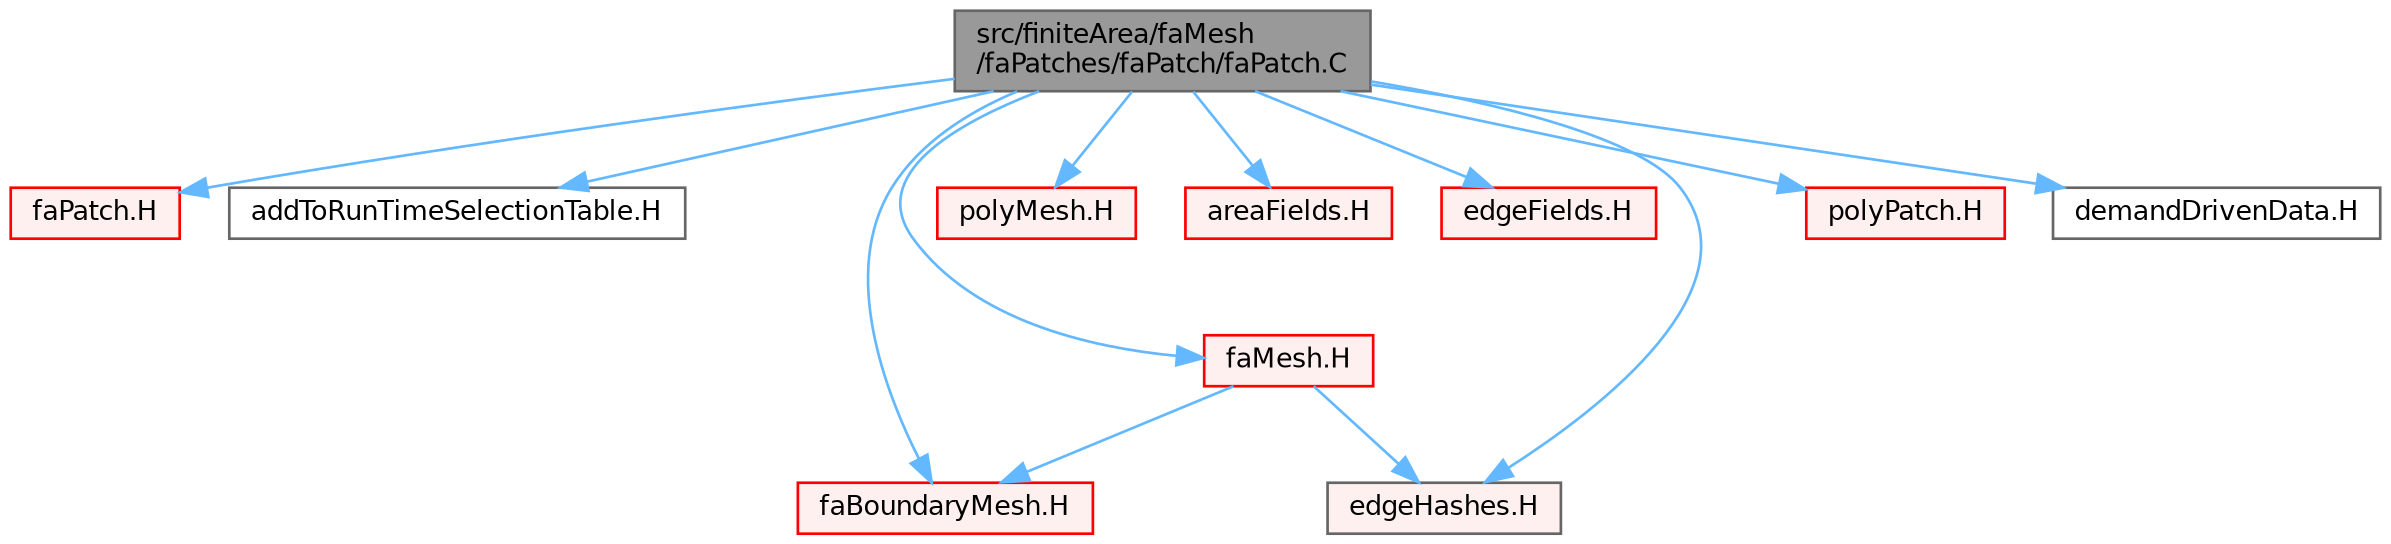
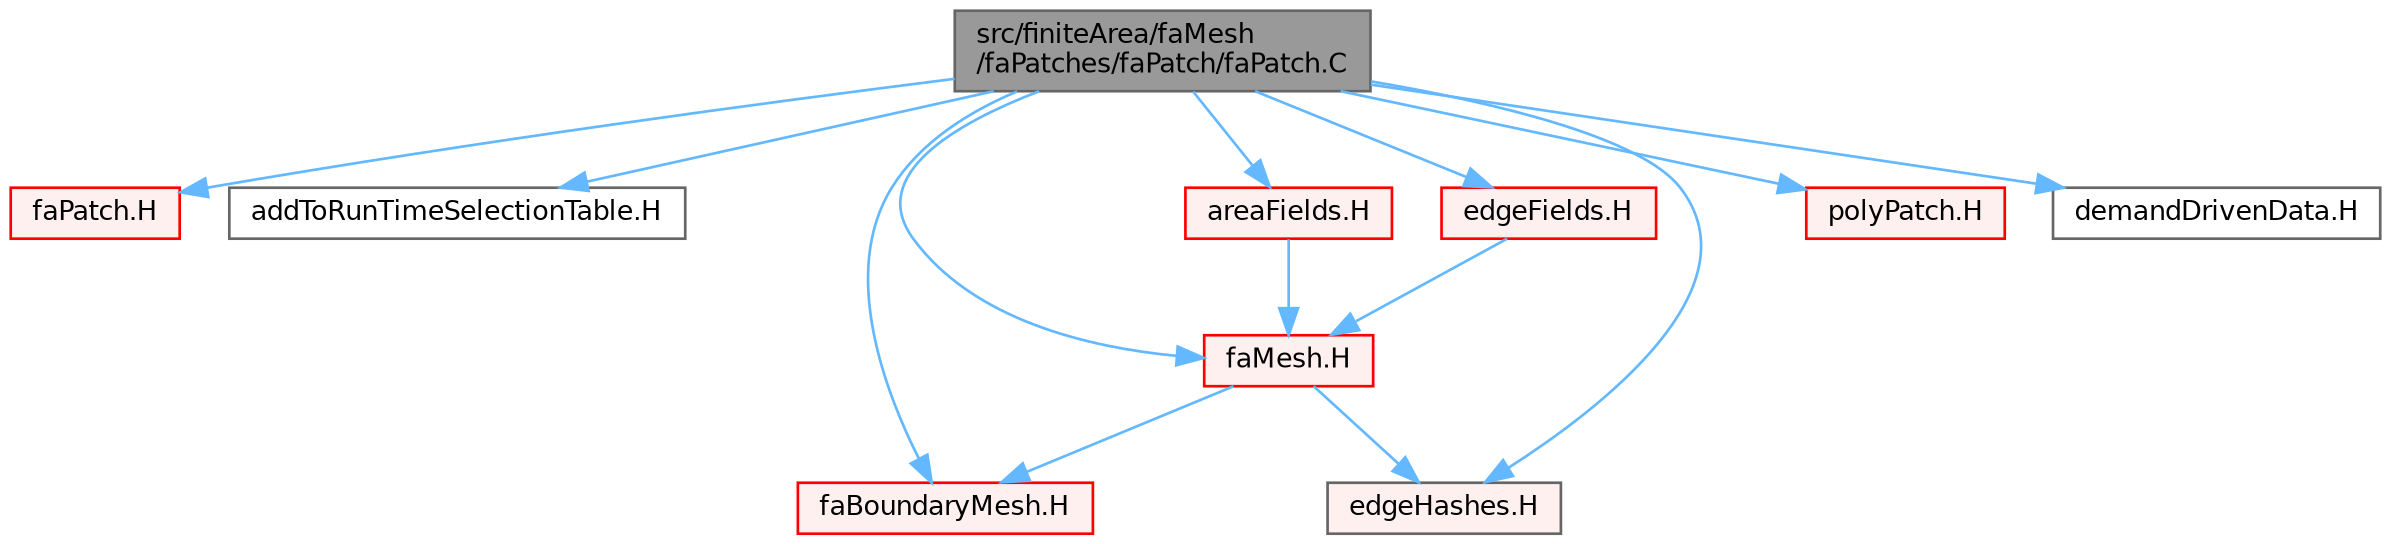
(1037, 213) -> none
none -> (1289, 274)
none -> (1432, 280)
